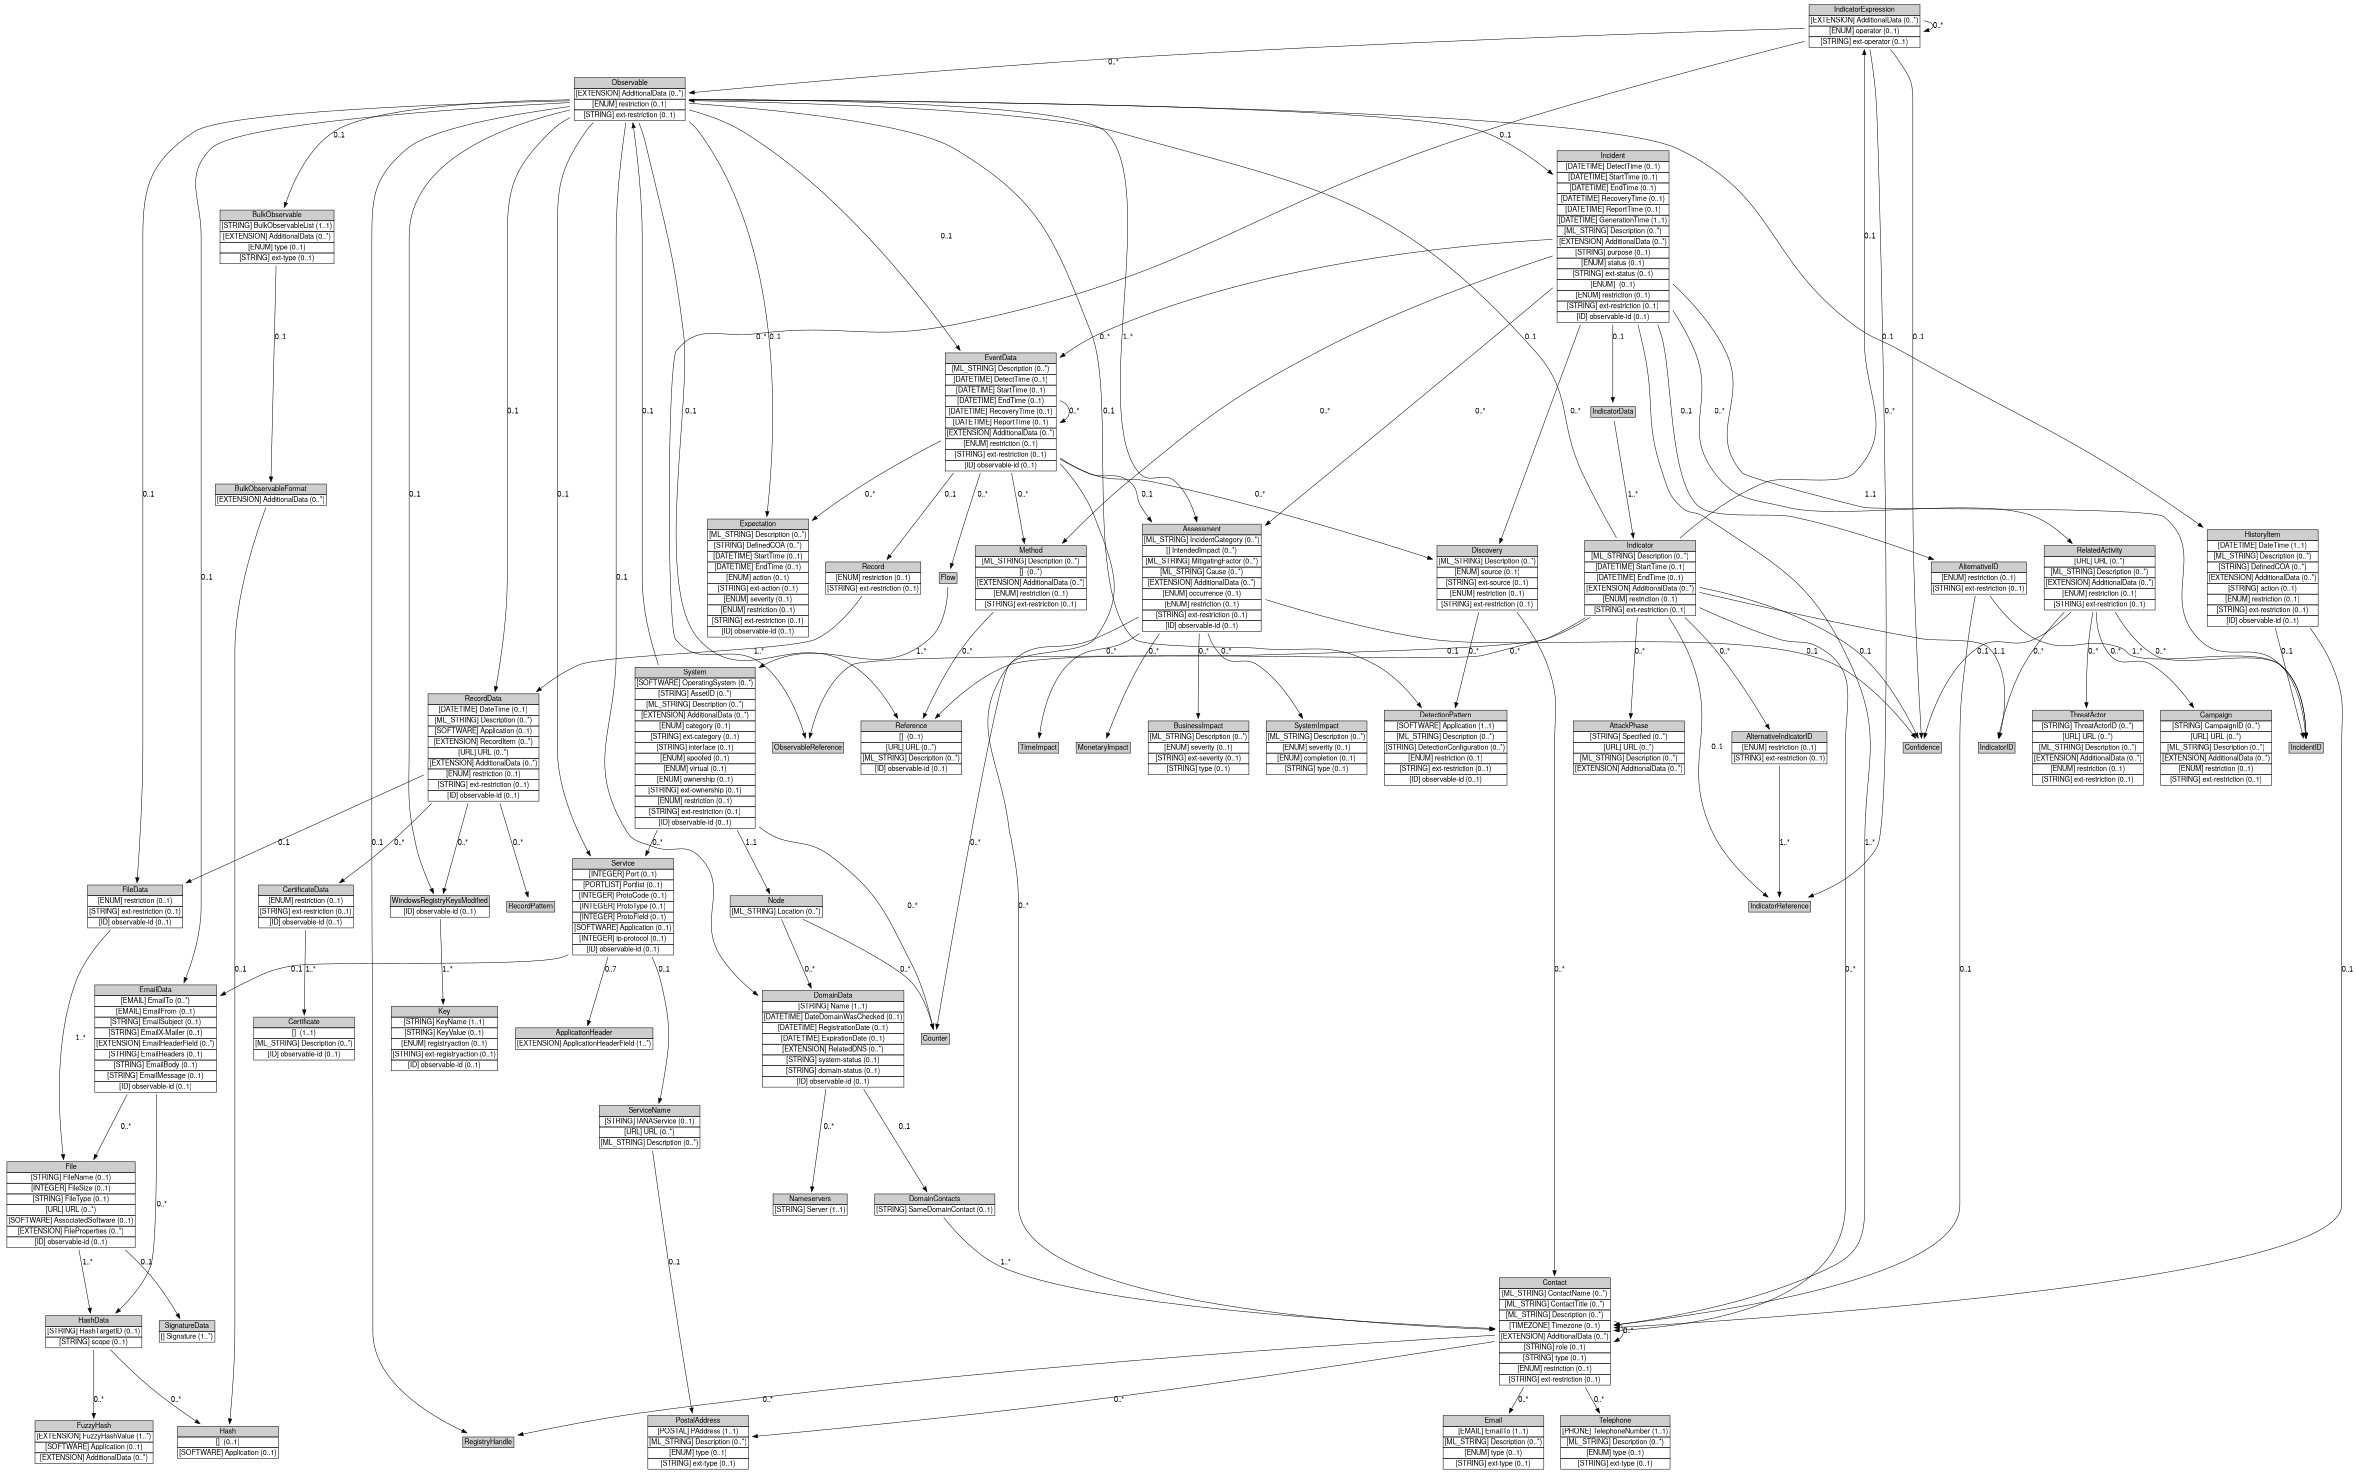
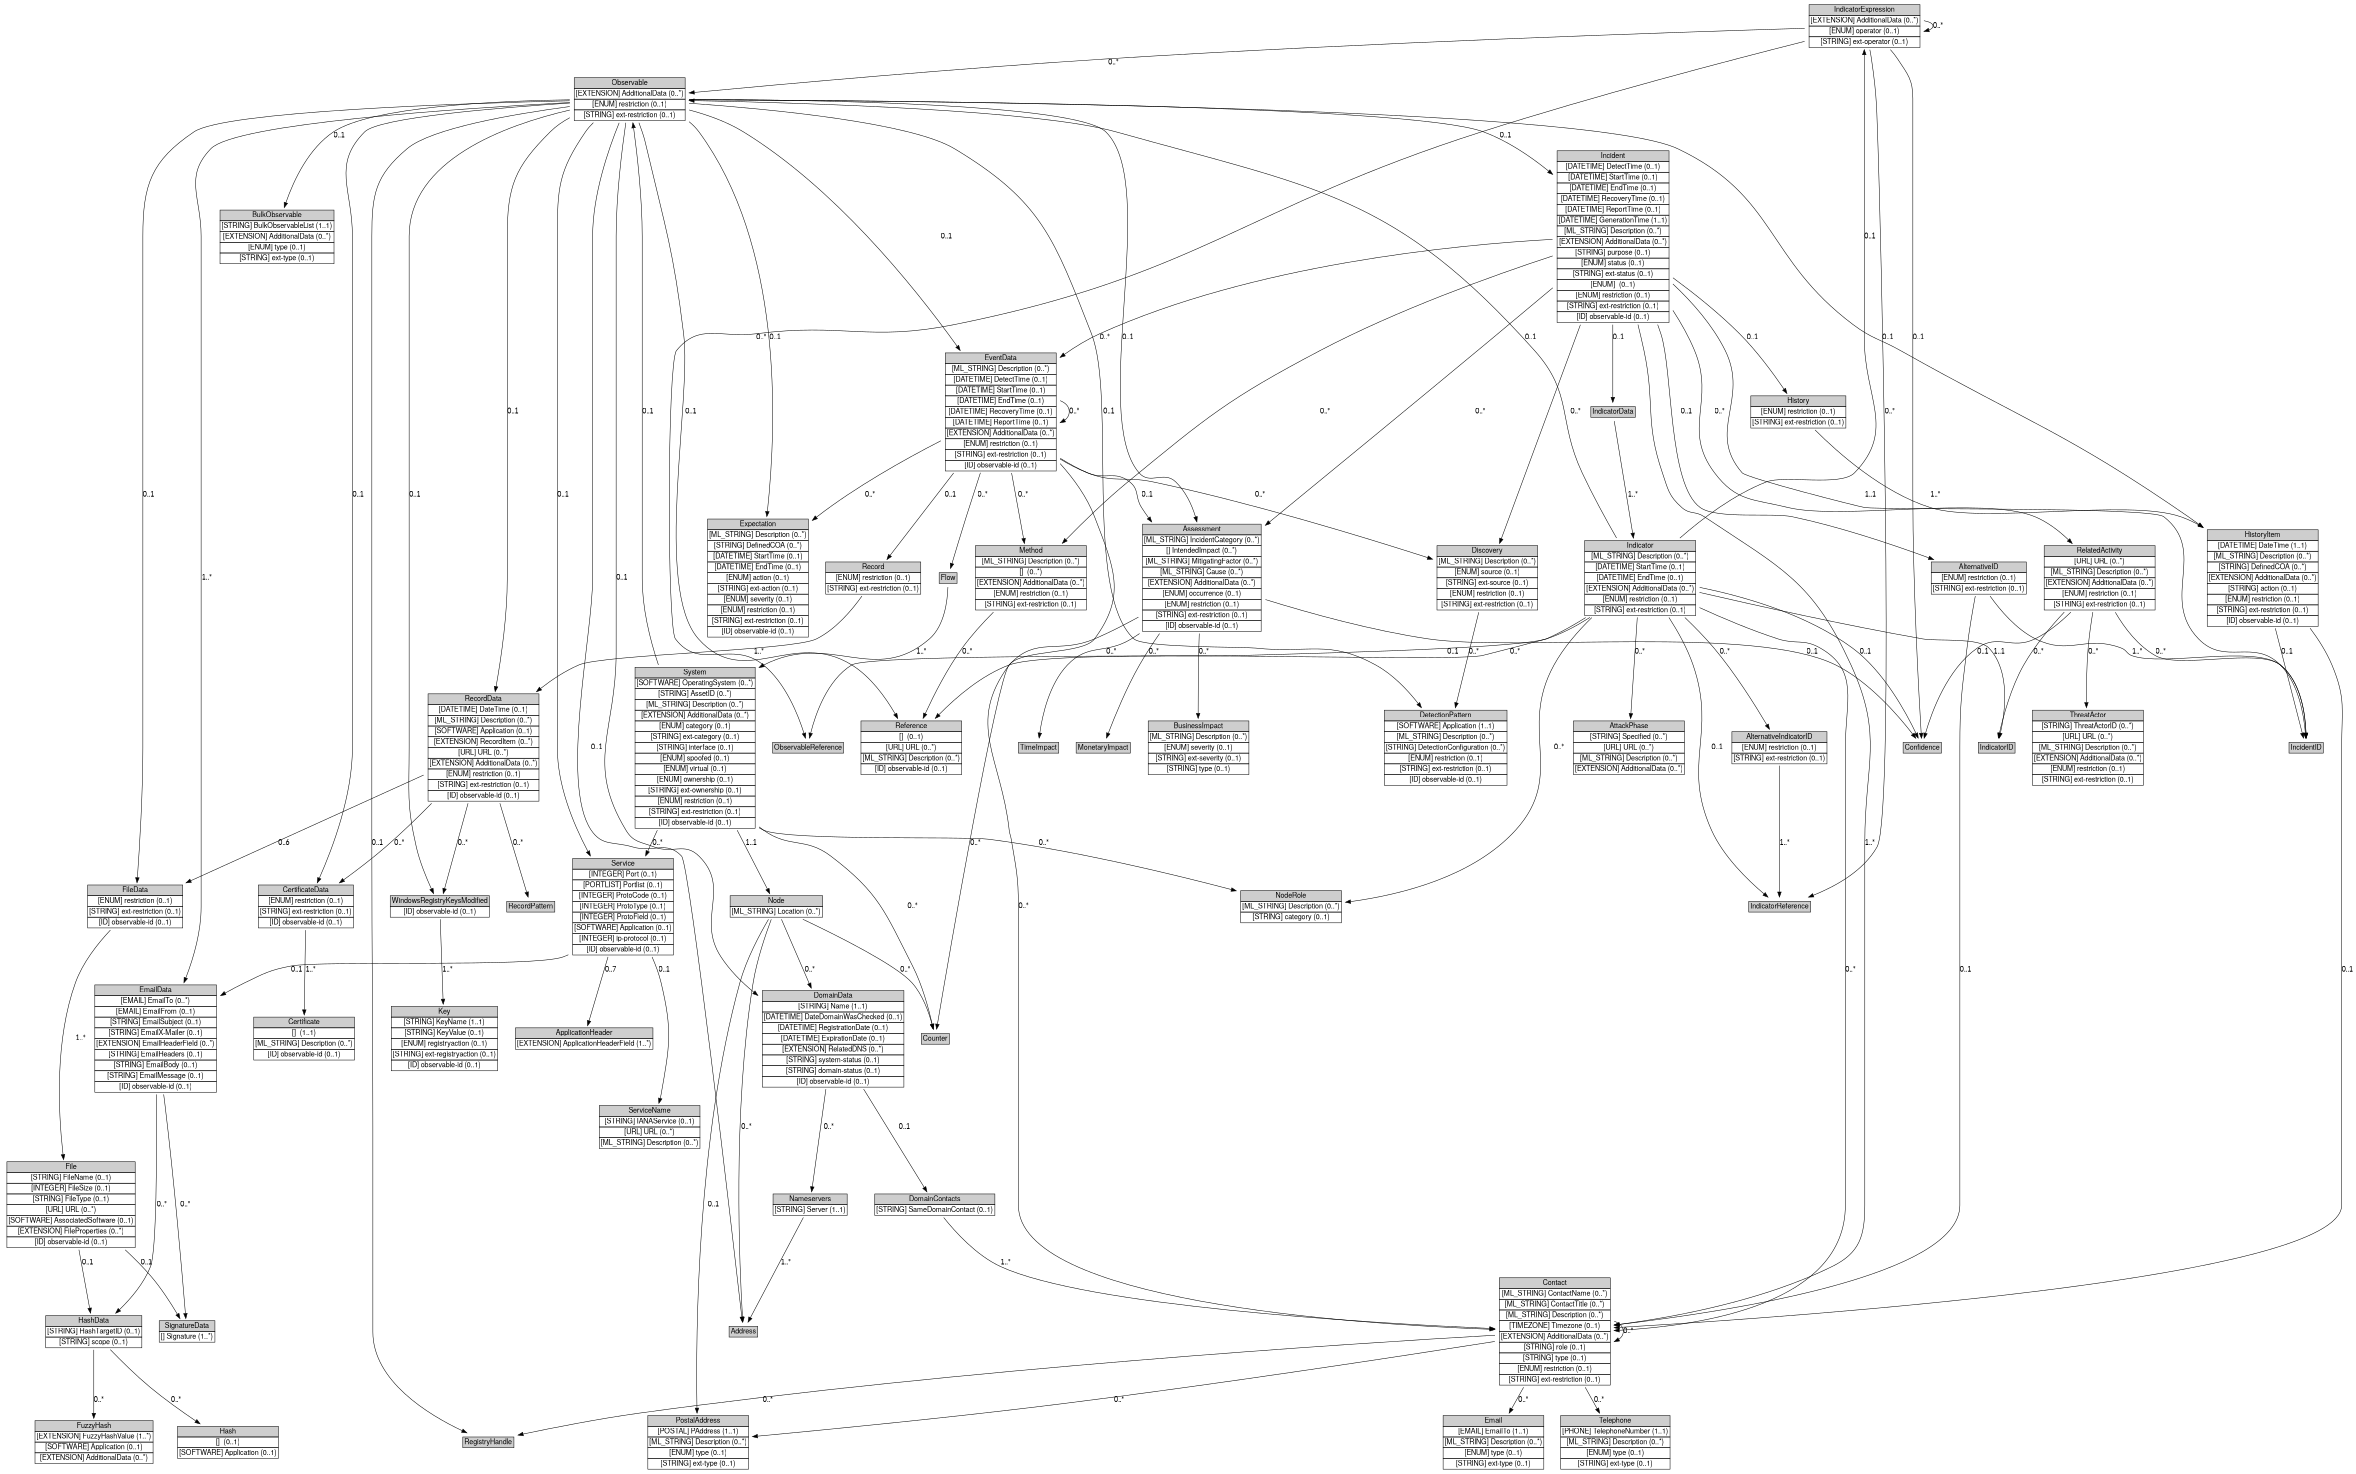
(1128, 338) -> (1128, 338)
none -> (352, 401)
none -> (1798, 412)
(271, 495) -> none
(207, 578) -> (207, 578)
(1316, 747) -> none
(2216, 747) -> none
(284, 843) -> (284, 843)
none -> (1291, 906)
(1555, 937) -> none
(112, 1125) -> (176, 1204)
(88, 1263) -> (88, 1263)
(671, 1279) -> (708, 1159)
none -> (743, 1331)
